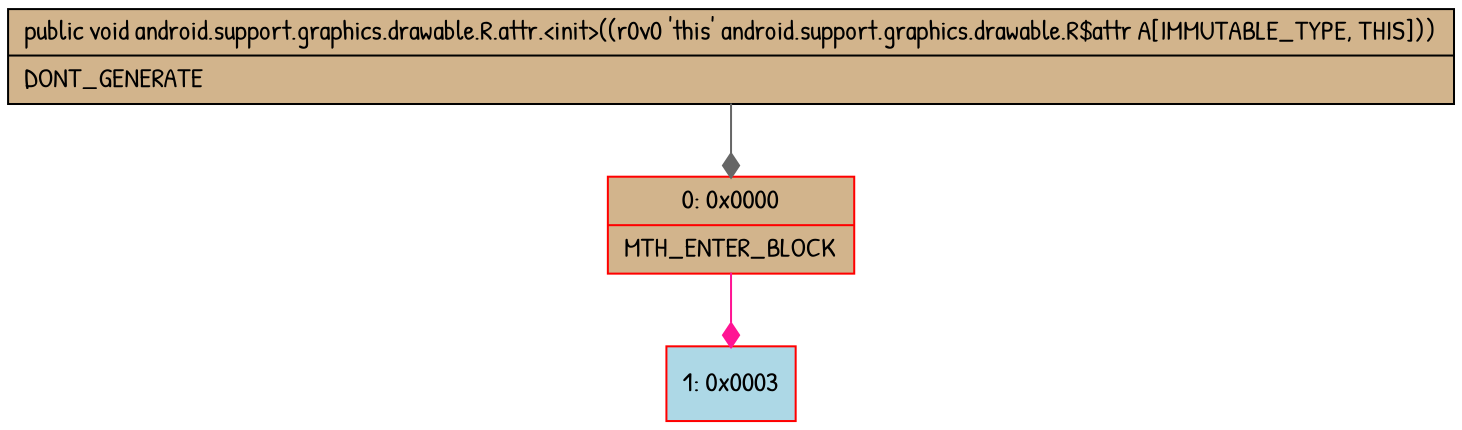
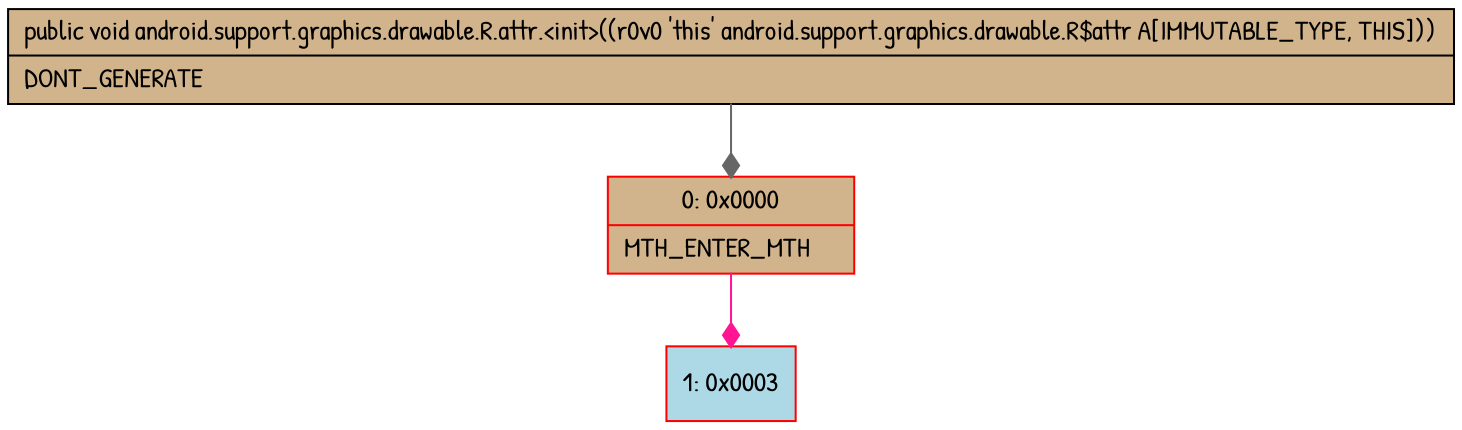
(731, 248) -> (718, 248)
